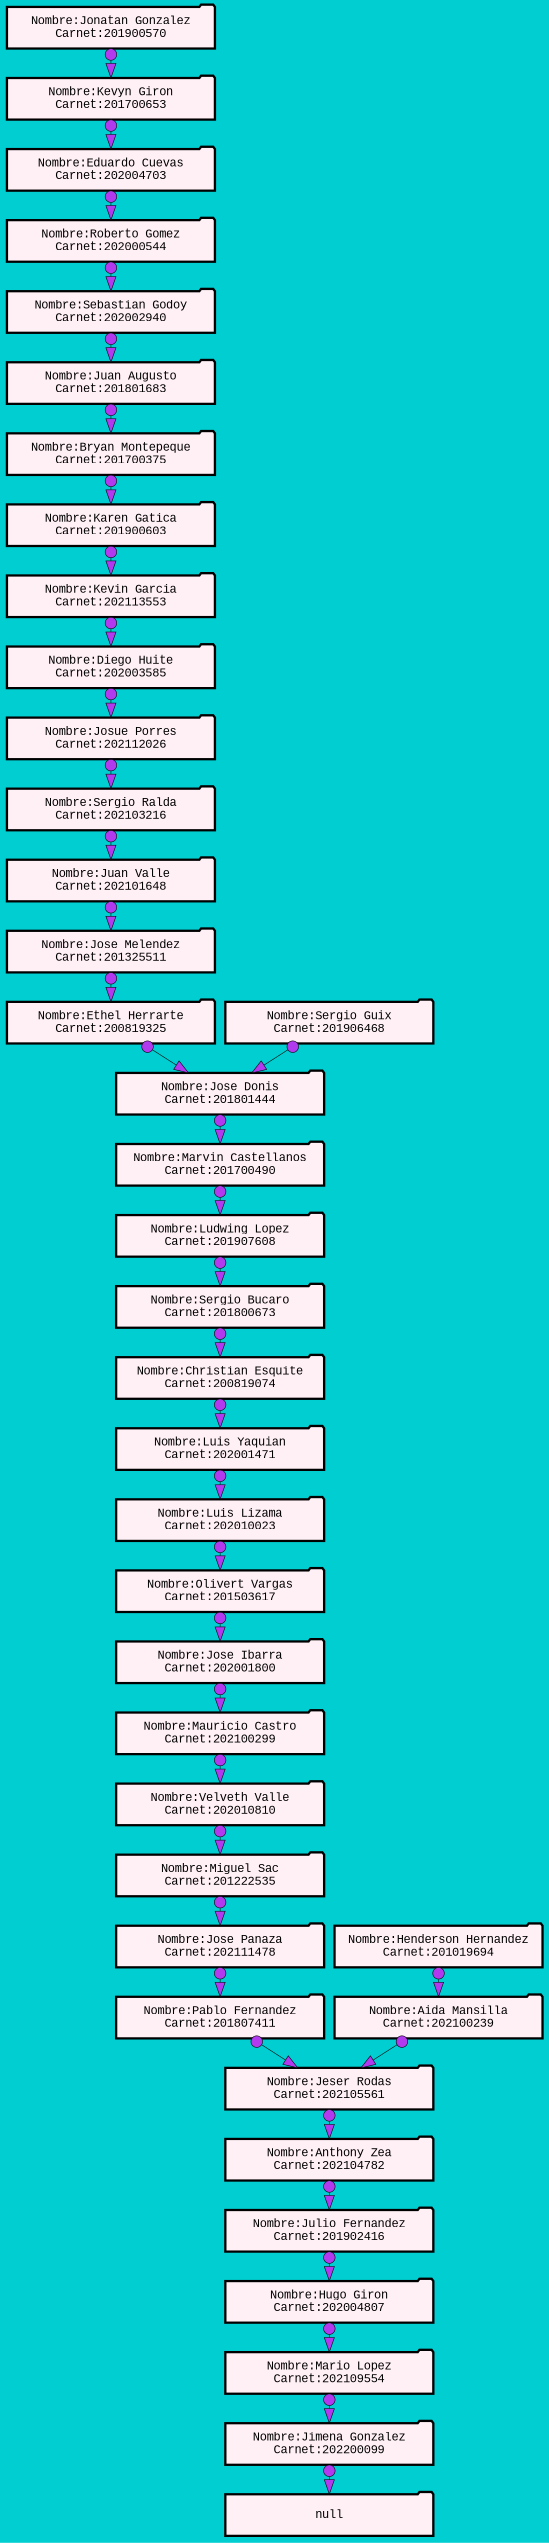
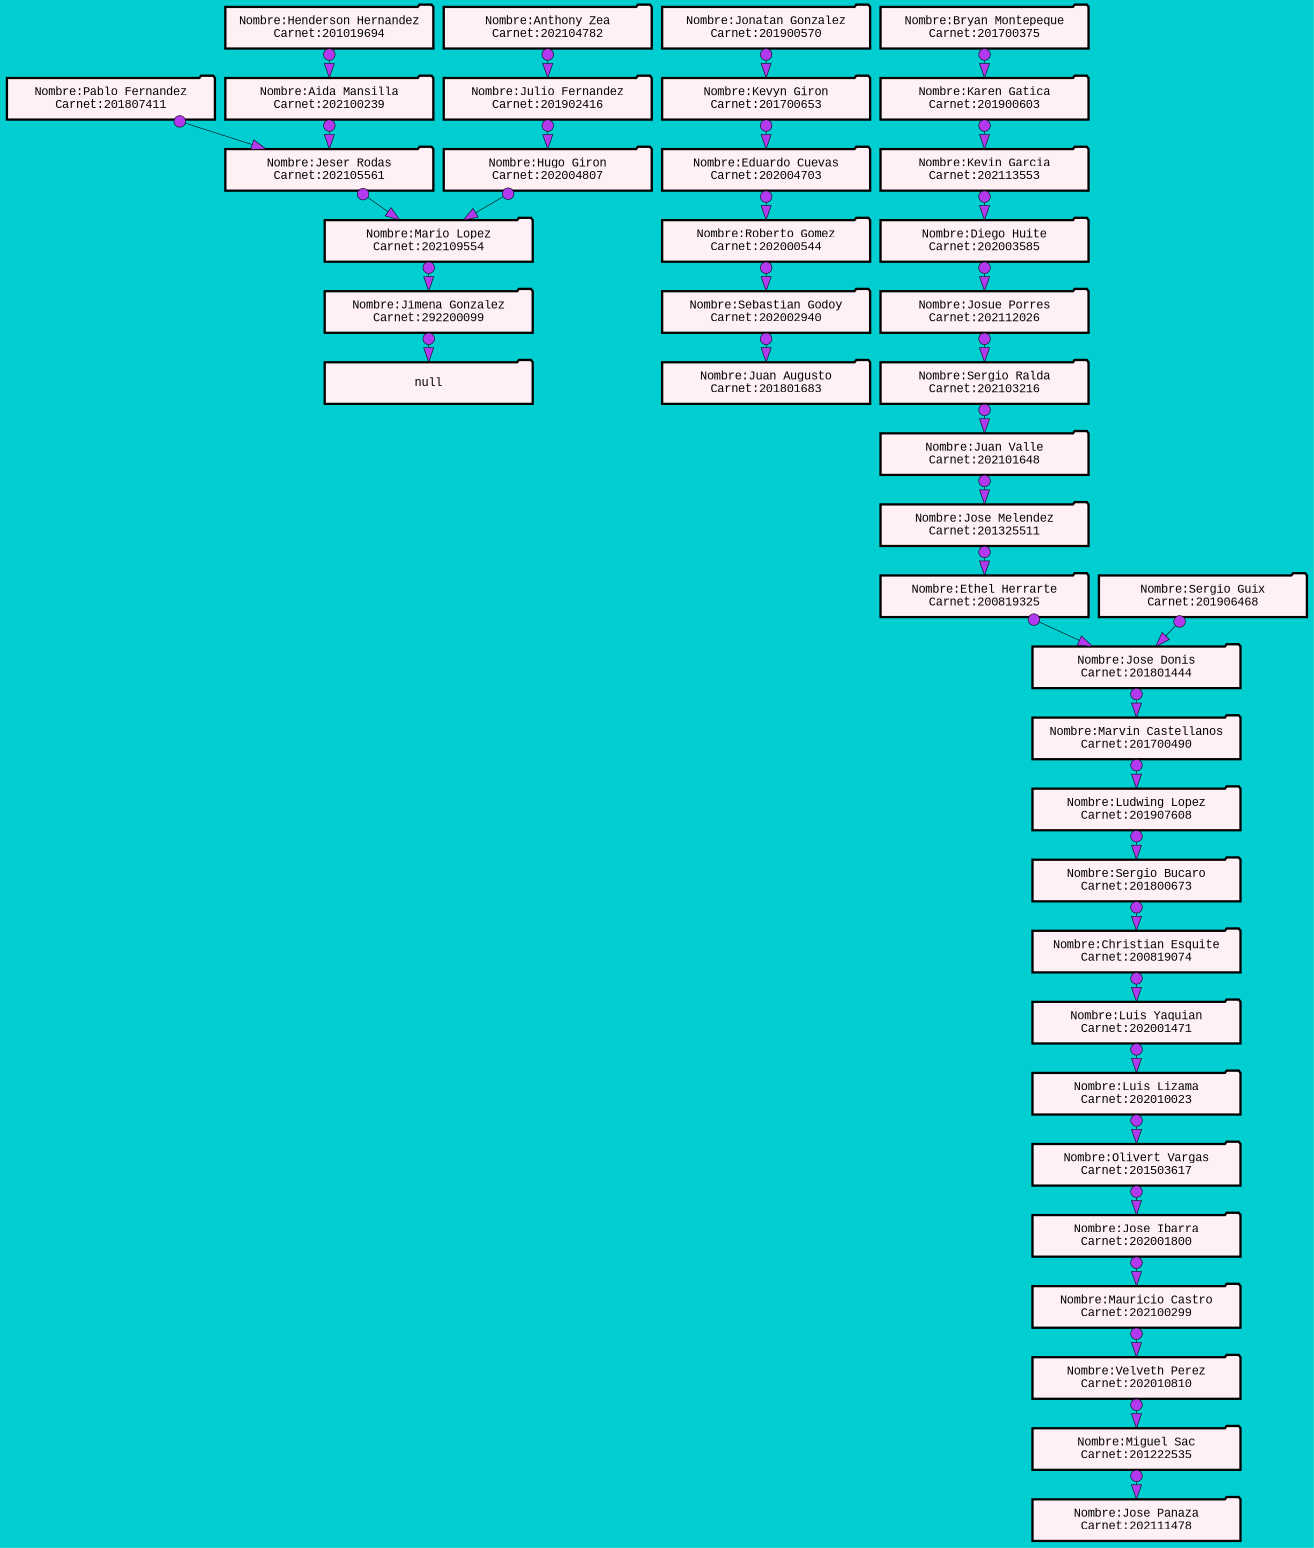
(111, 417) -> none
(220, 1804) -> (1136, 1378)
(220, 1981) -> none
(329, 2123) -> (378, 205)
(329, 2444) -> (429, 312)
